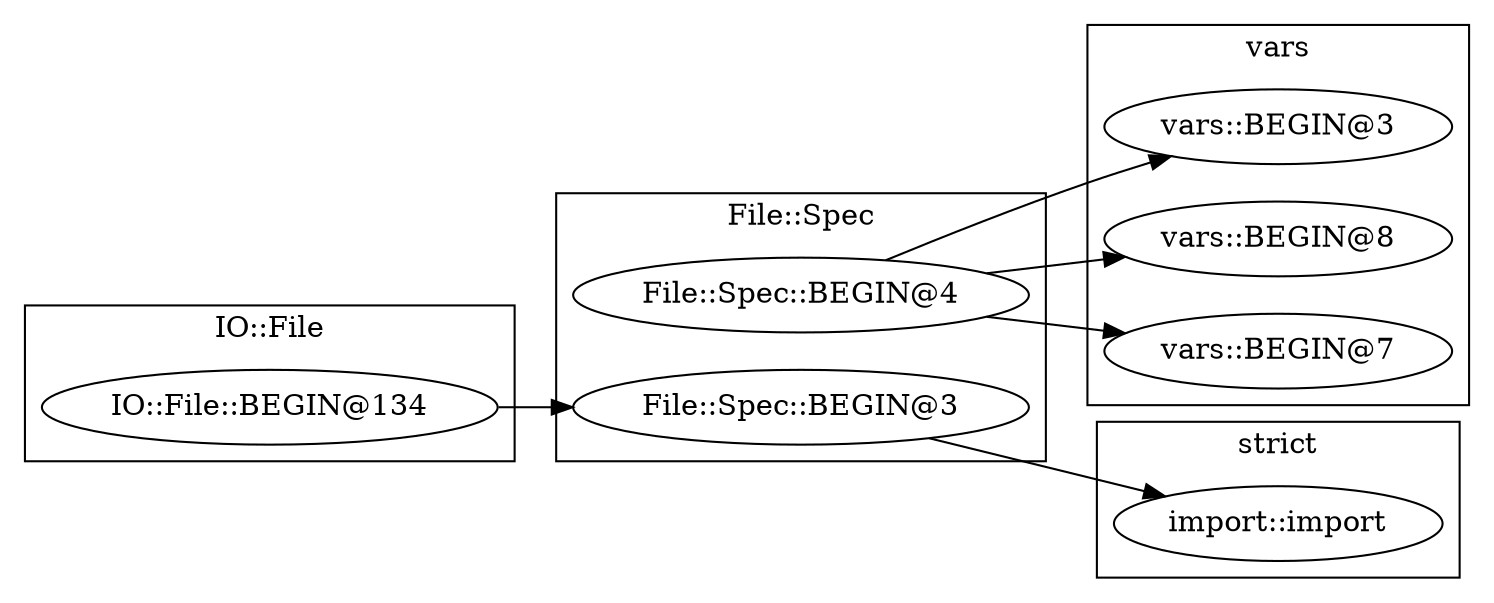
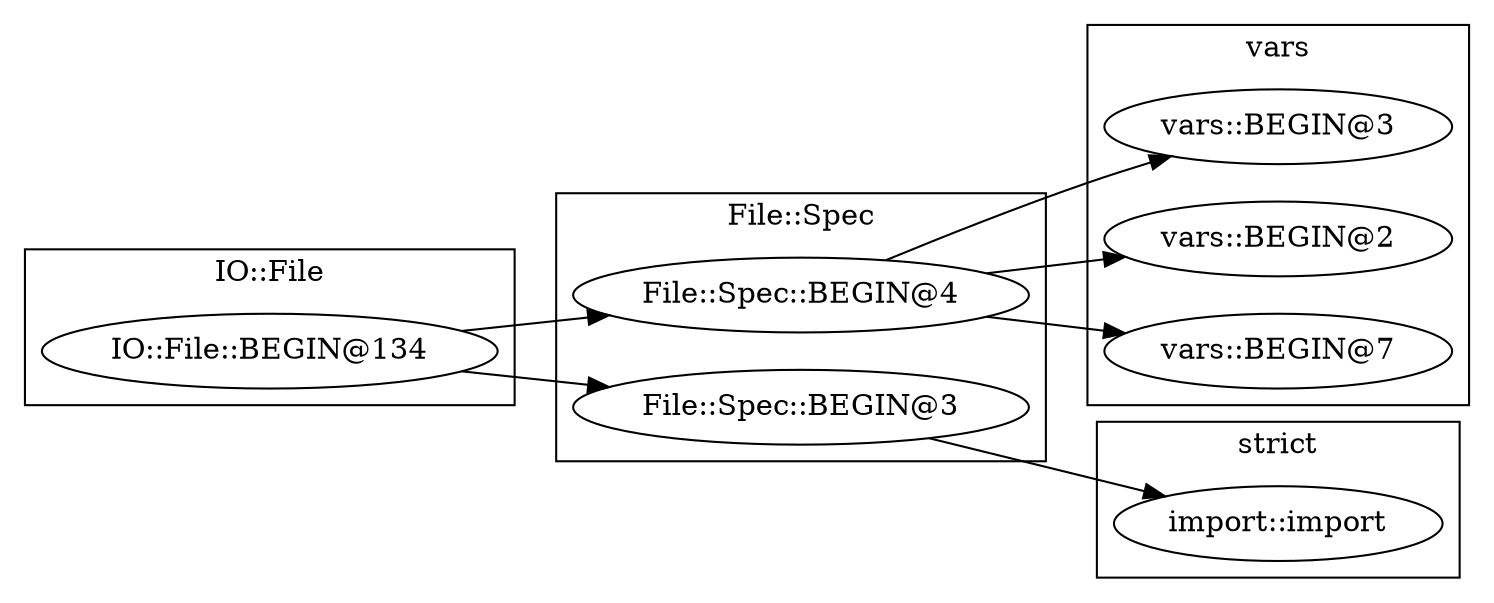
(1278, 239) -> (1278, 239)
none -> (528, 324)
